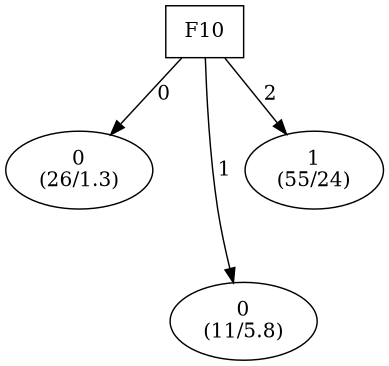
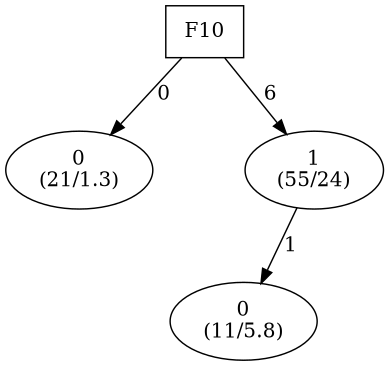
(271, 94) -> (271, 94)
(212, 164) -> (282, 239)
(79, 170) -> (79, 170)
